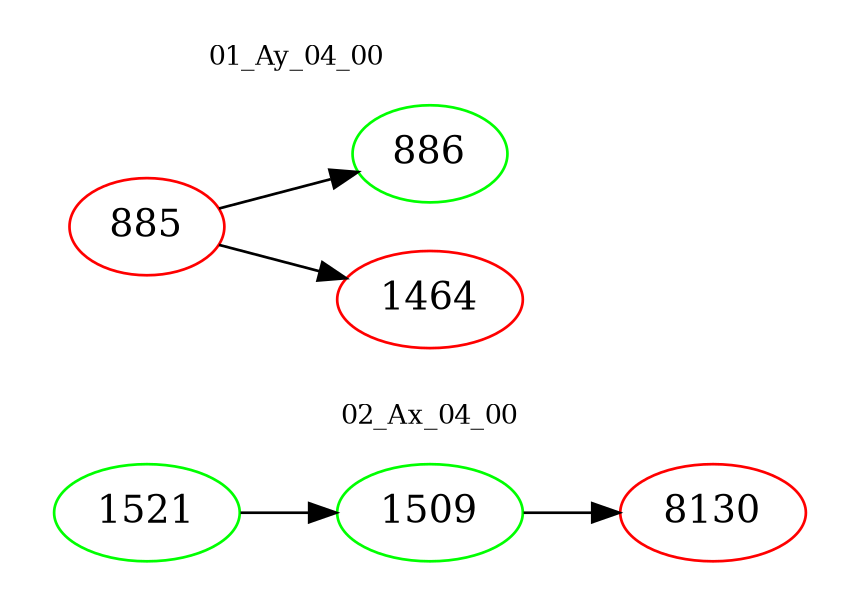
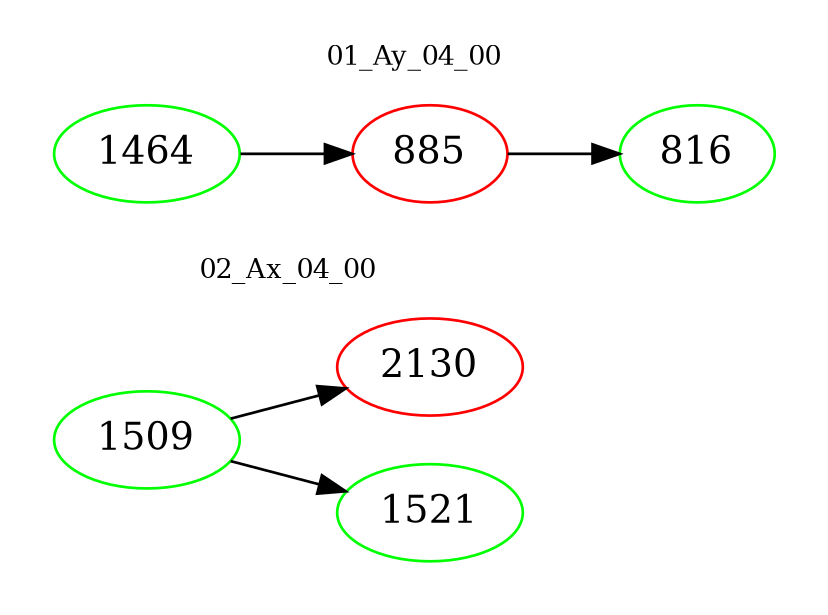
(430, 154) -> (697, 154)
(269, 258) -> (282, 154)
(430, 300) -> (147, 154)
(275, 513) -> (275, 473)
(713, 513) -> (430, 367)
